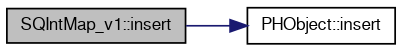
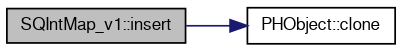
(321, 26) -> (321, 26)
